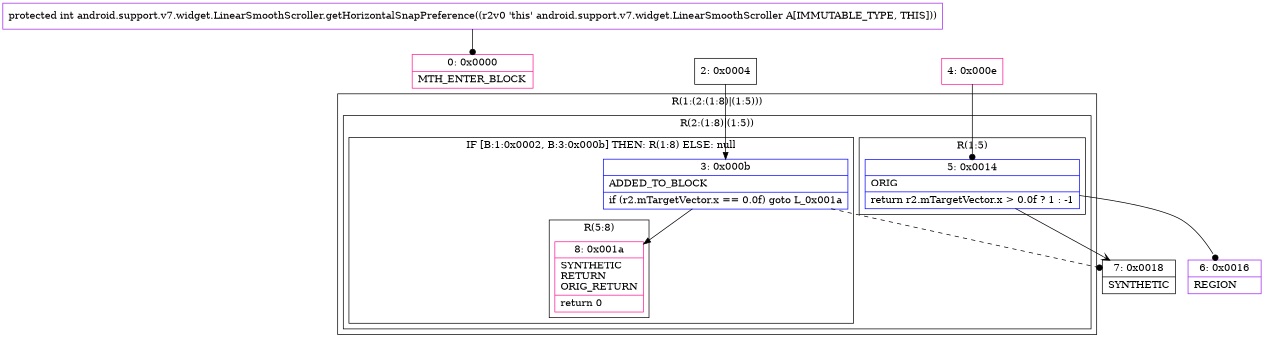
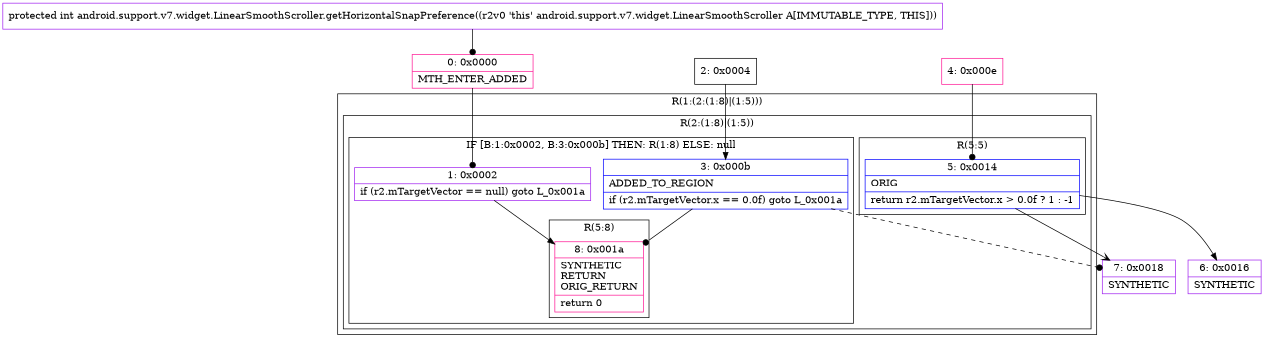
(472, 79) -> (473, 79)
(972, 146) -> (972, 146)
(658, 183) -> (661, 183)
none -> (473, 184)
(1154, 209) -> (1154, 209)
(671, 224) -> (671, 224)
(1139, 277) -> (1139, 277)
(1215, 285) -> (1225, 285)
